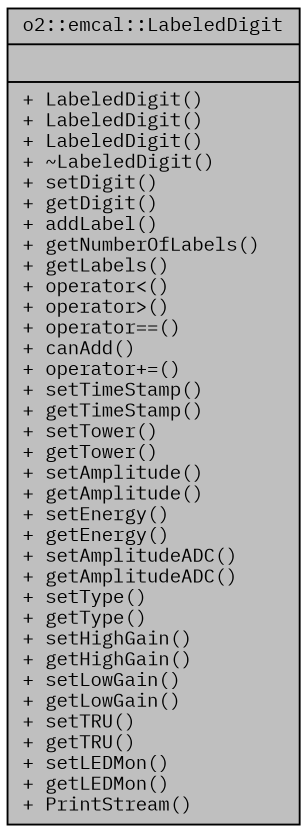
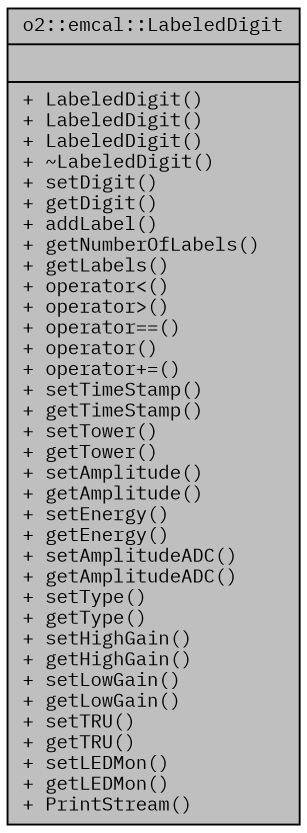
(80, 349) -> (91, 349)
